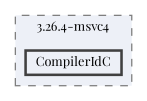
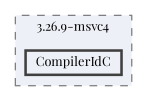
(74, 28) -> (74, 28)
